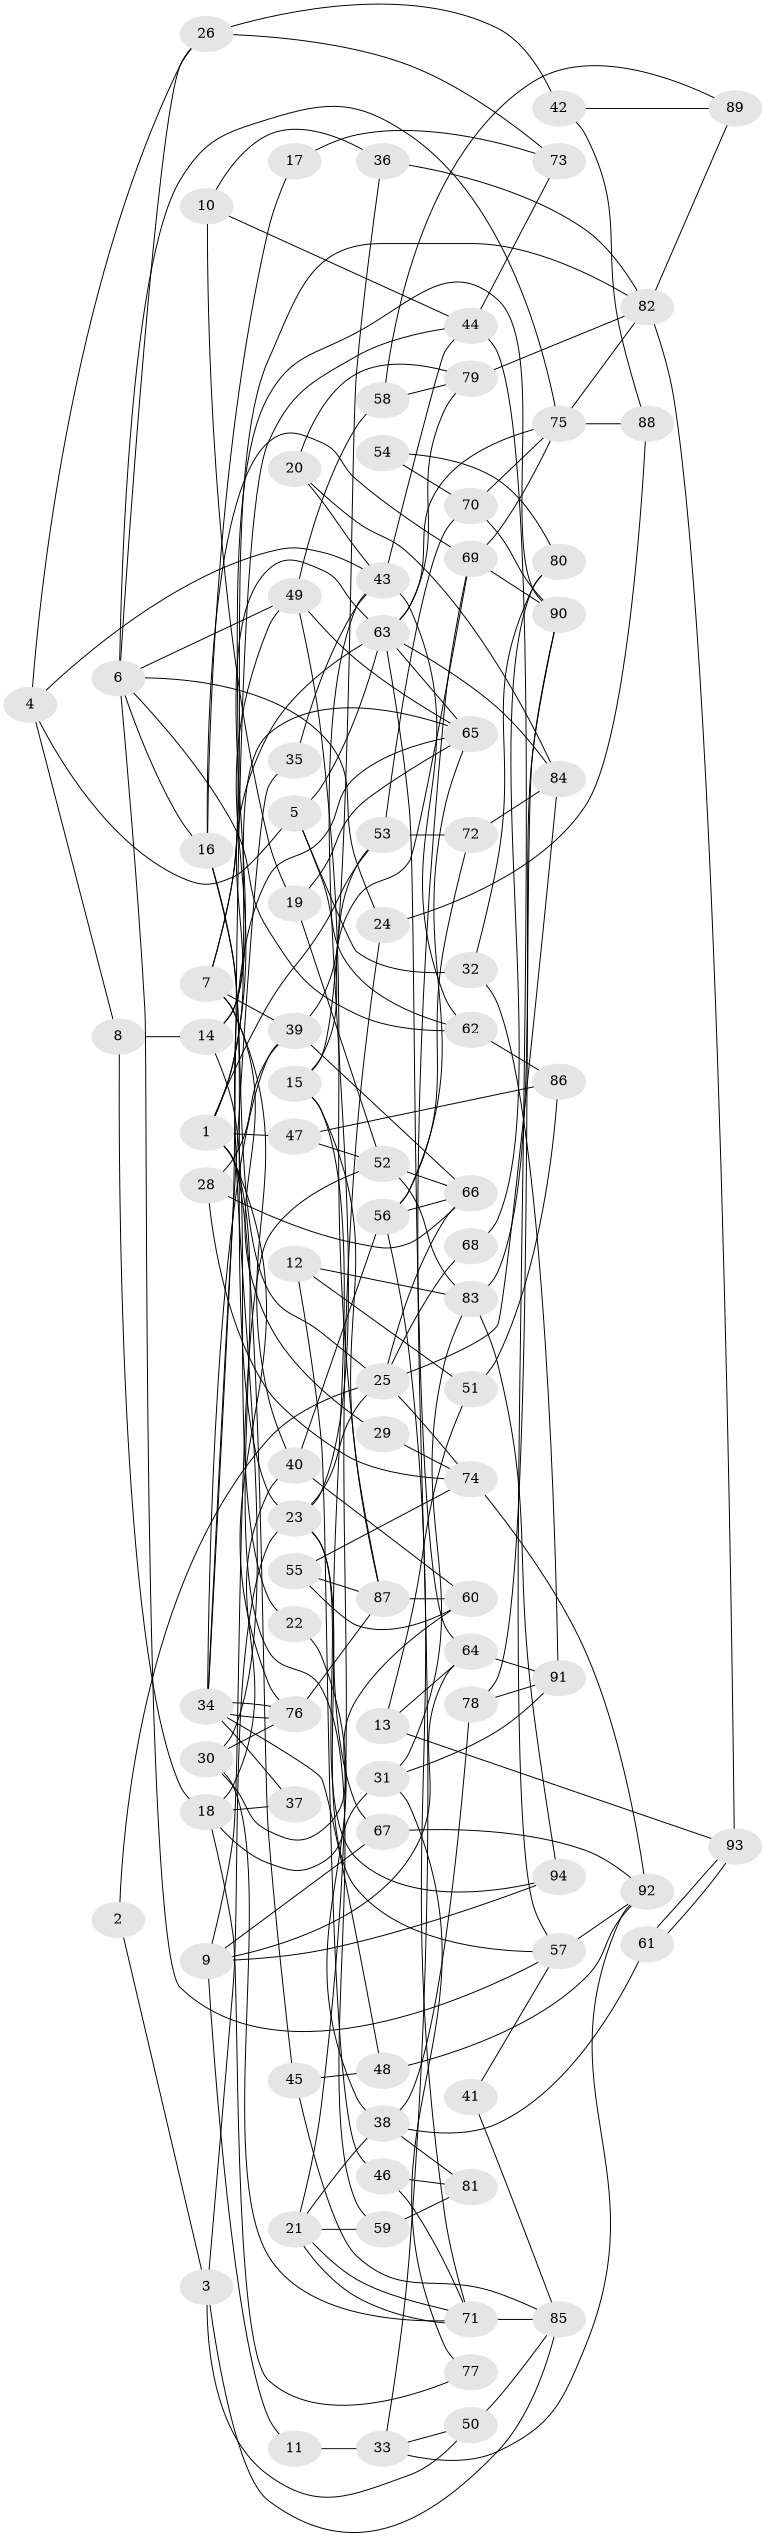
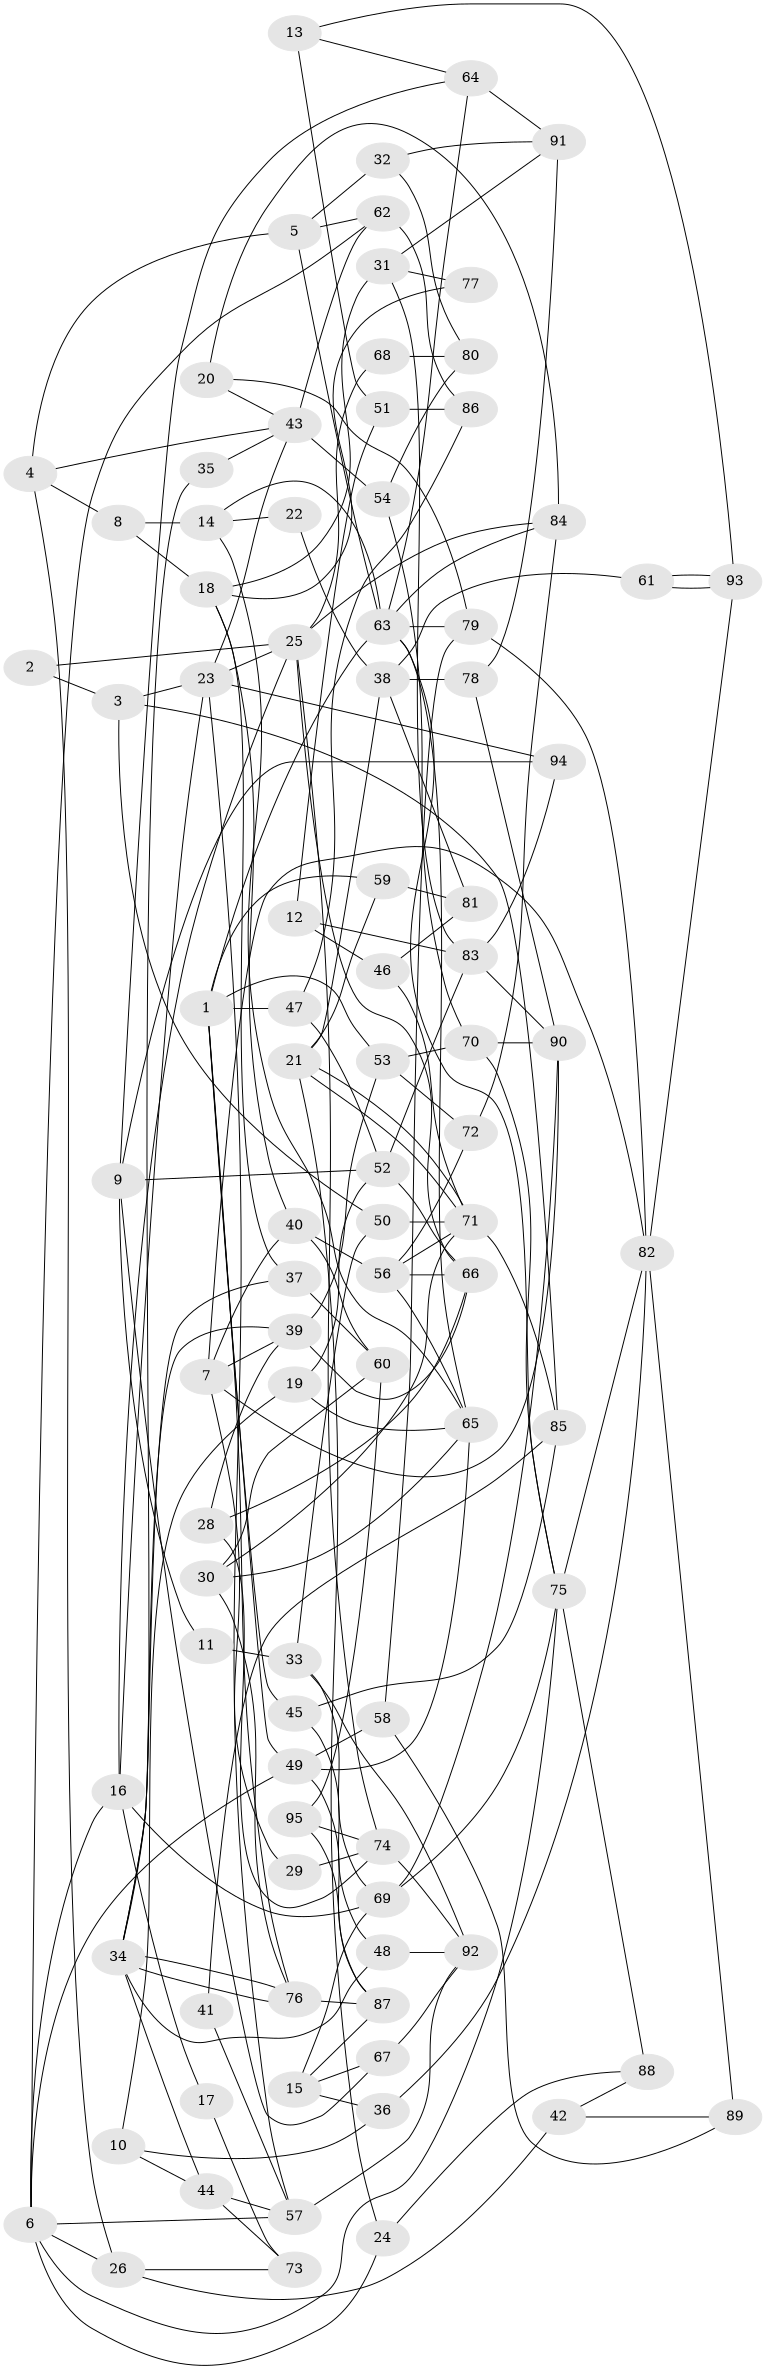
(419, 444) -> (331, 455)
(295, 1571) -> (295, 1819)
(431, 1599) -> (346, 1329)
(518, 2374) -> (419, 1222)
